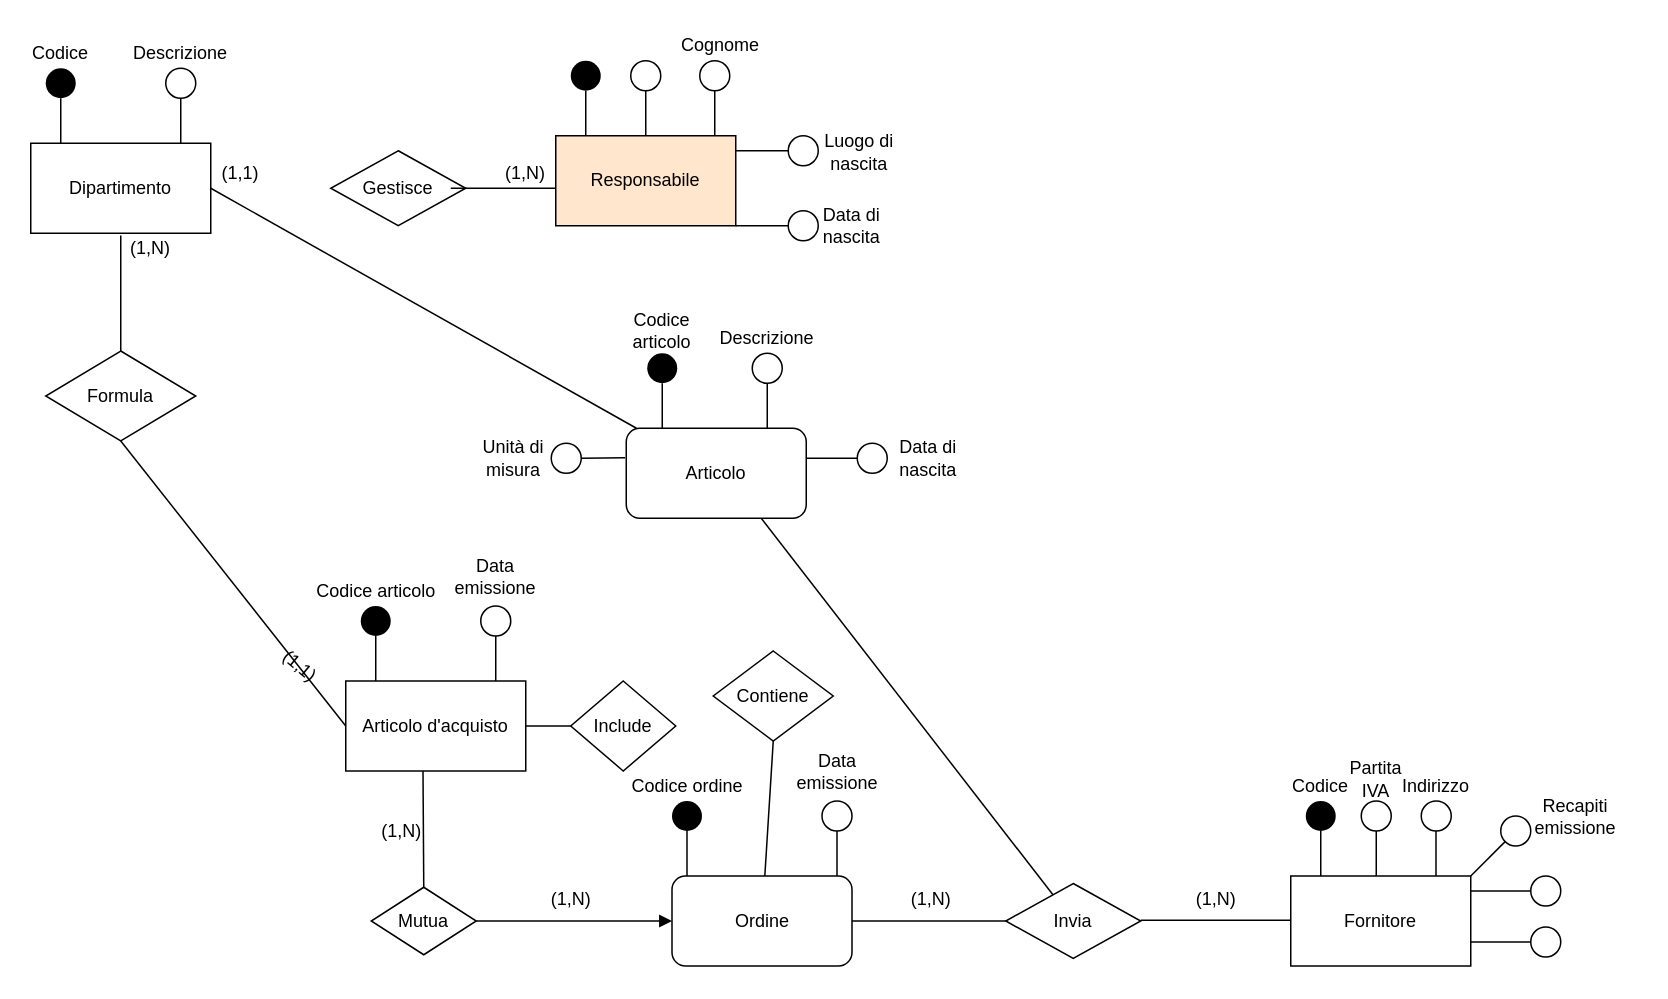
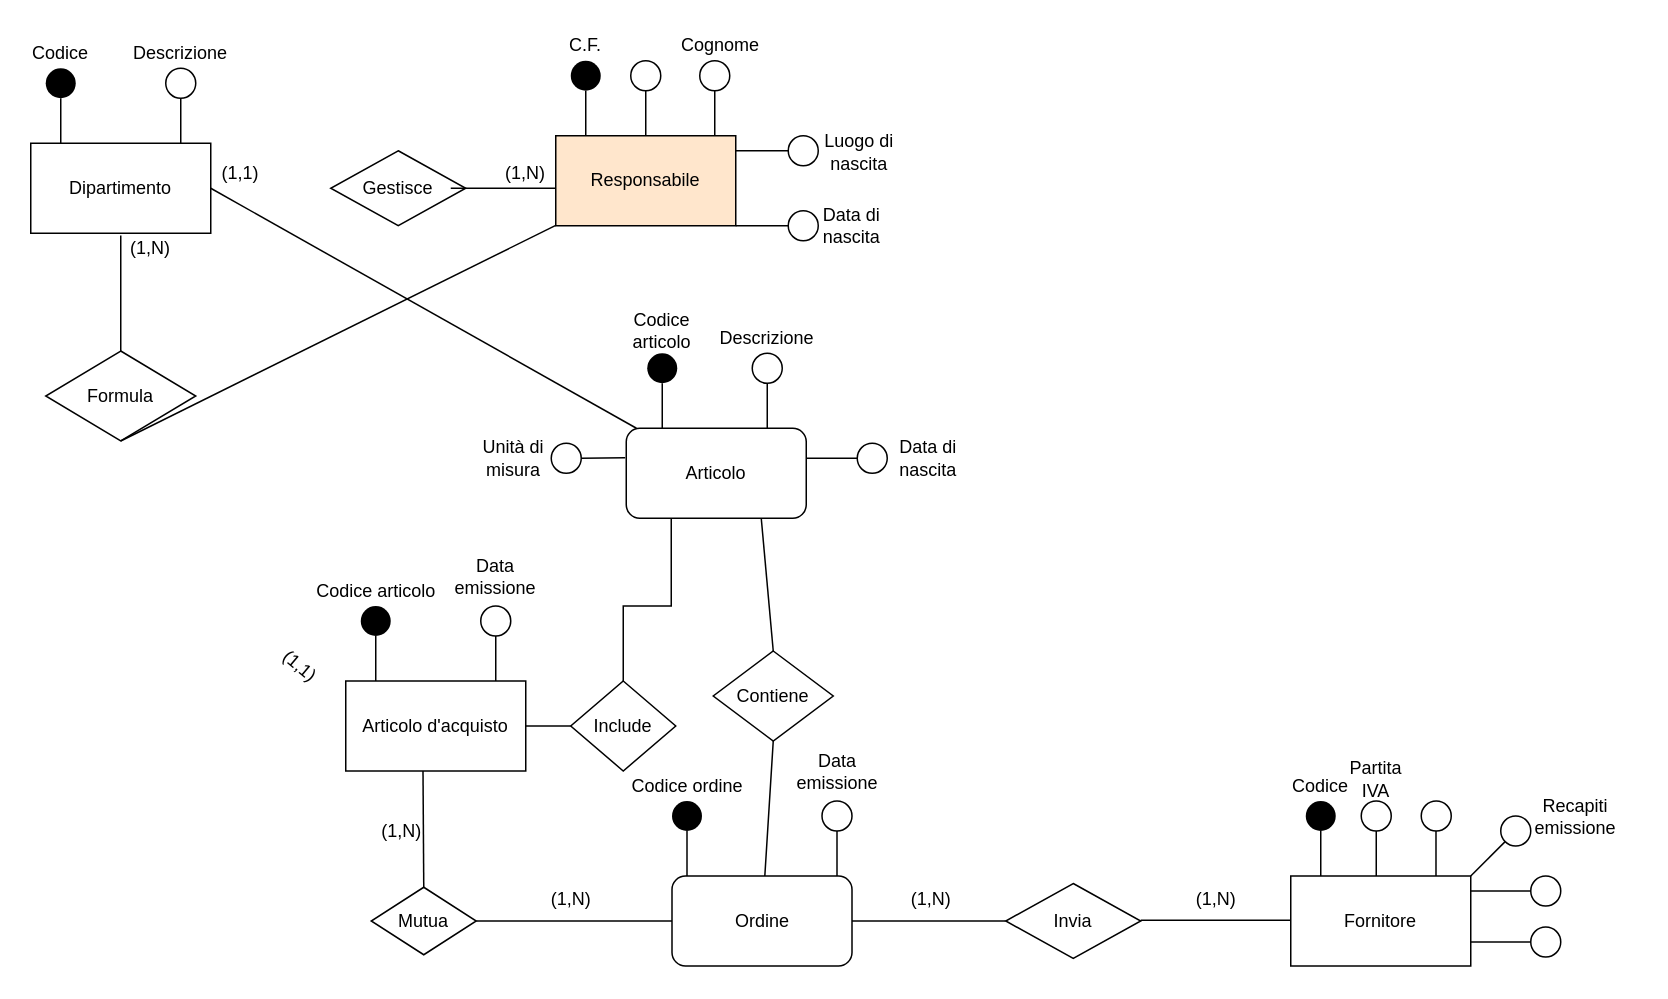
none -> (586, 46)
(233, 583) -> (338, 333)
none -> (653, 606)
(907, 707) -> (767, 584)
(1436, 786) -> none
(658, 921) -> (663, 921)
